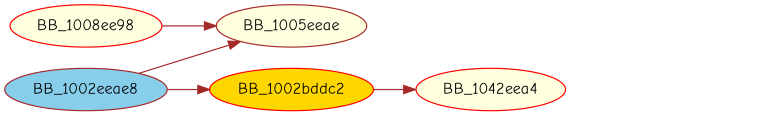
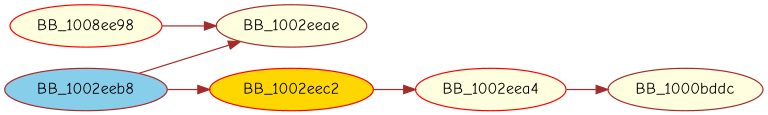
(292, 26) -> (292, 26)
(86, 90) -> (86, 90)
(292, 90) -> (292, 90)
(491, 90) -> (491, 90)
none -> (686, 90)
